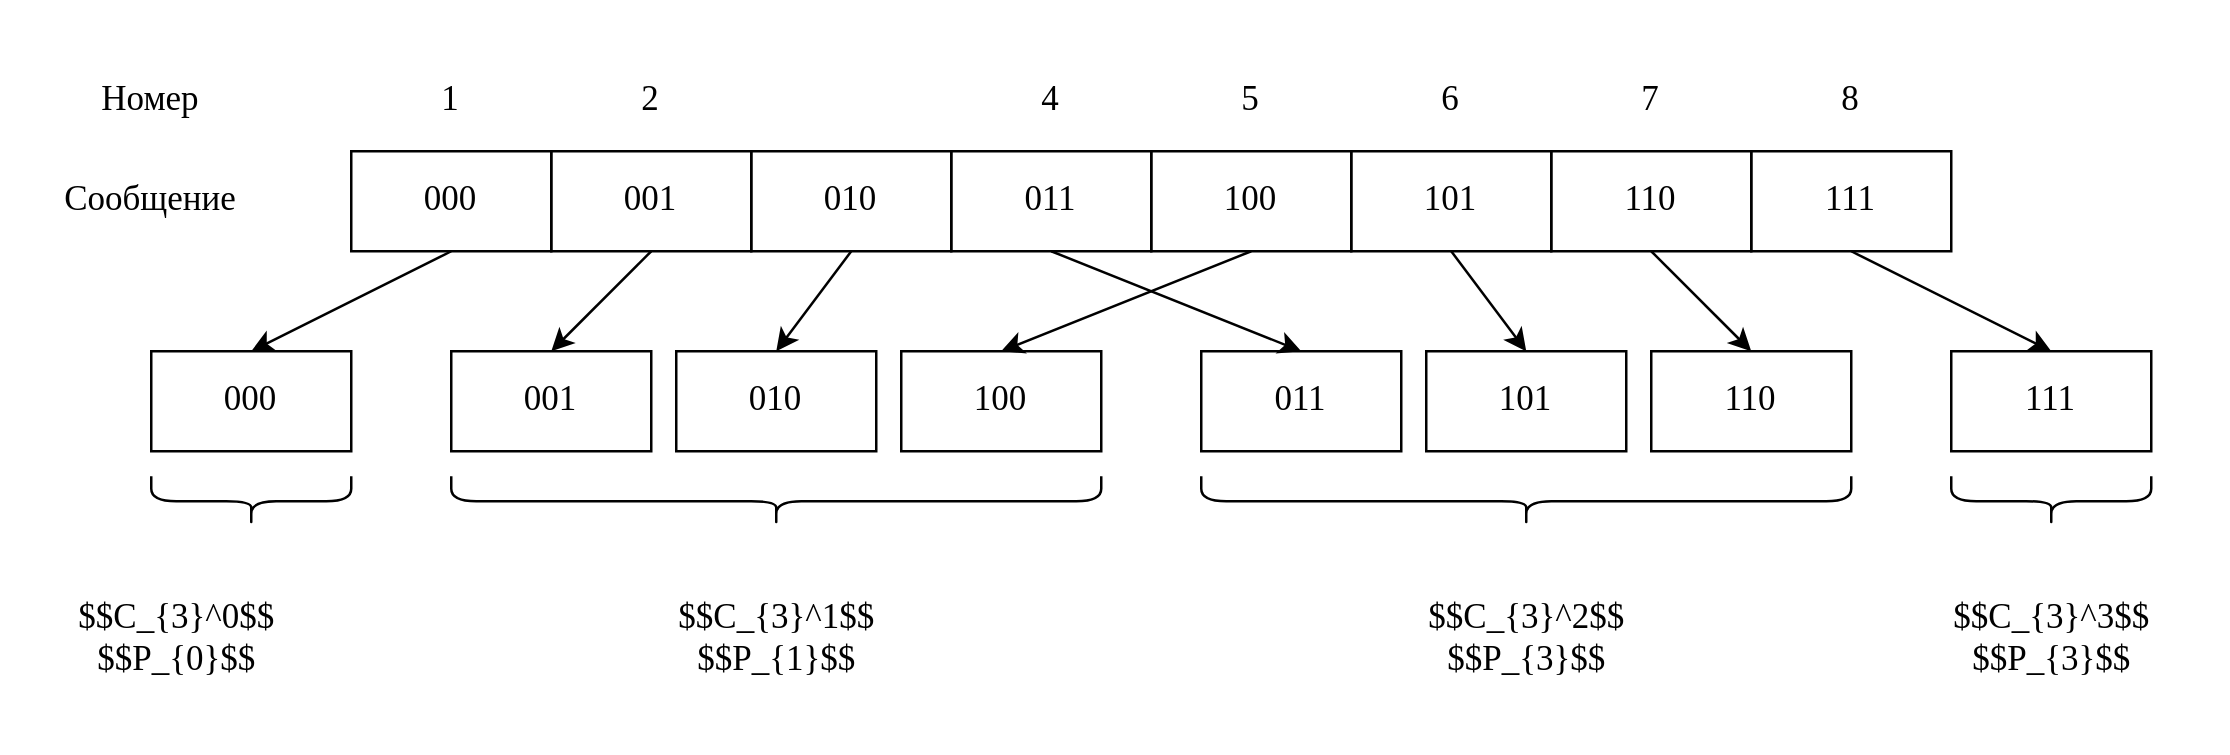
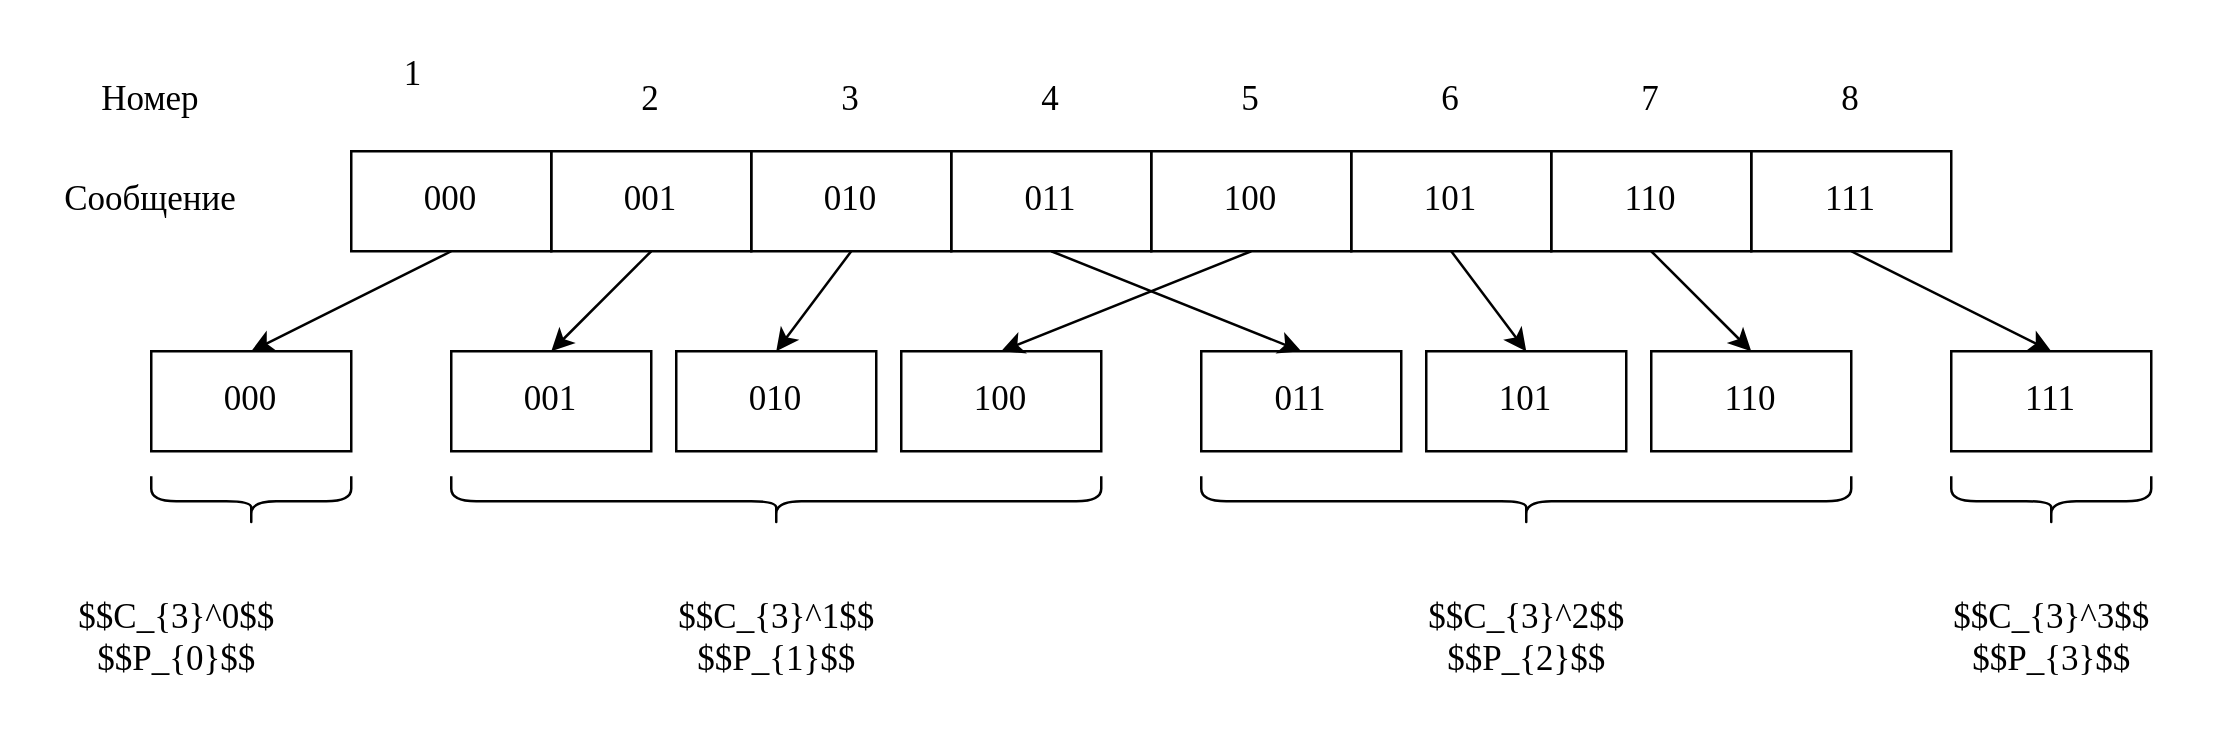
(451, 101) -> (414, 76)
none -> (851, 101)
(1528, 639) -> (1528, 639)
